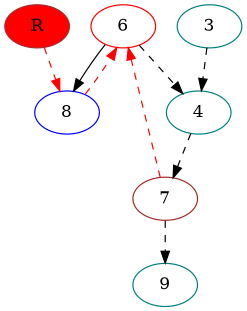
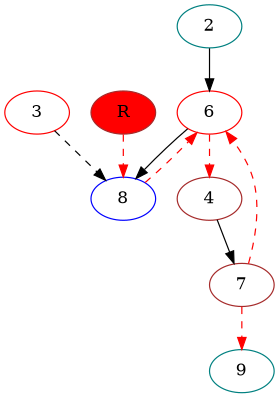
none -> (210, 26)
(210, 26) -> (37, 113)
(205, 63) -> (76, 151)
(157, 65) -> (210, 150)
(199, 113) -> (210, 199)
(184, 150) -> (223, 236)
(165, 236) -> (242, 322)
